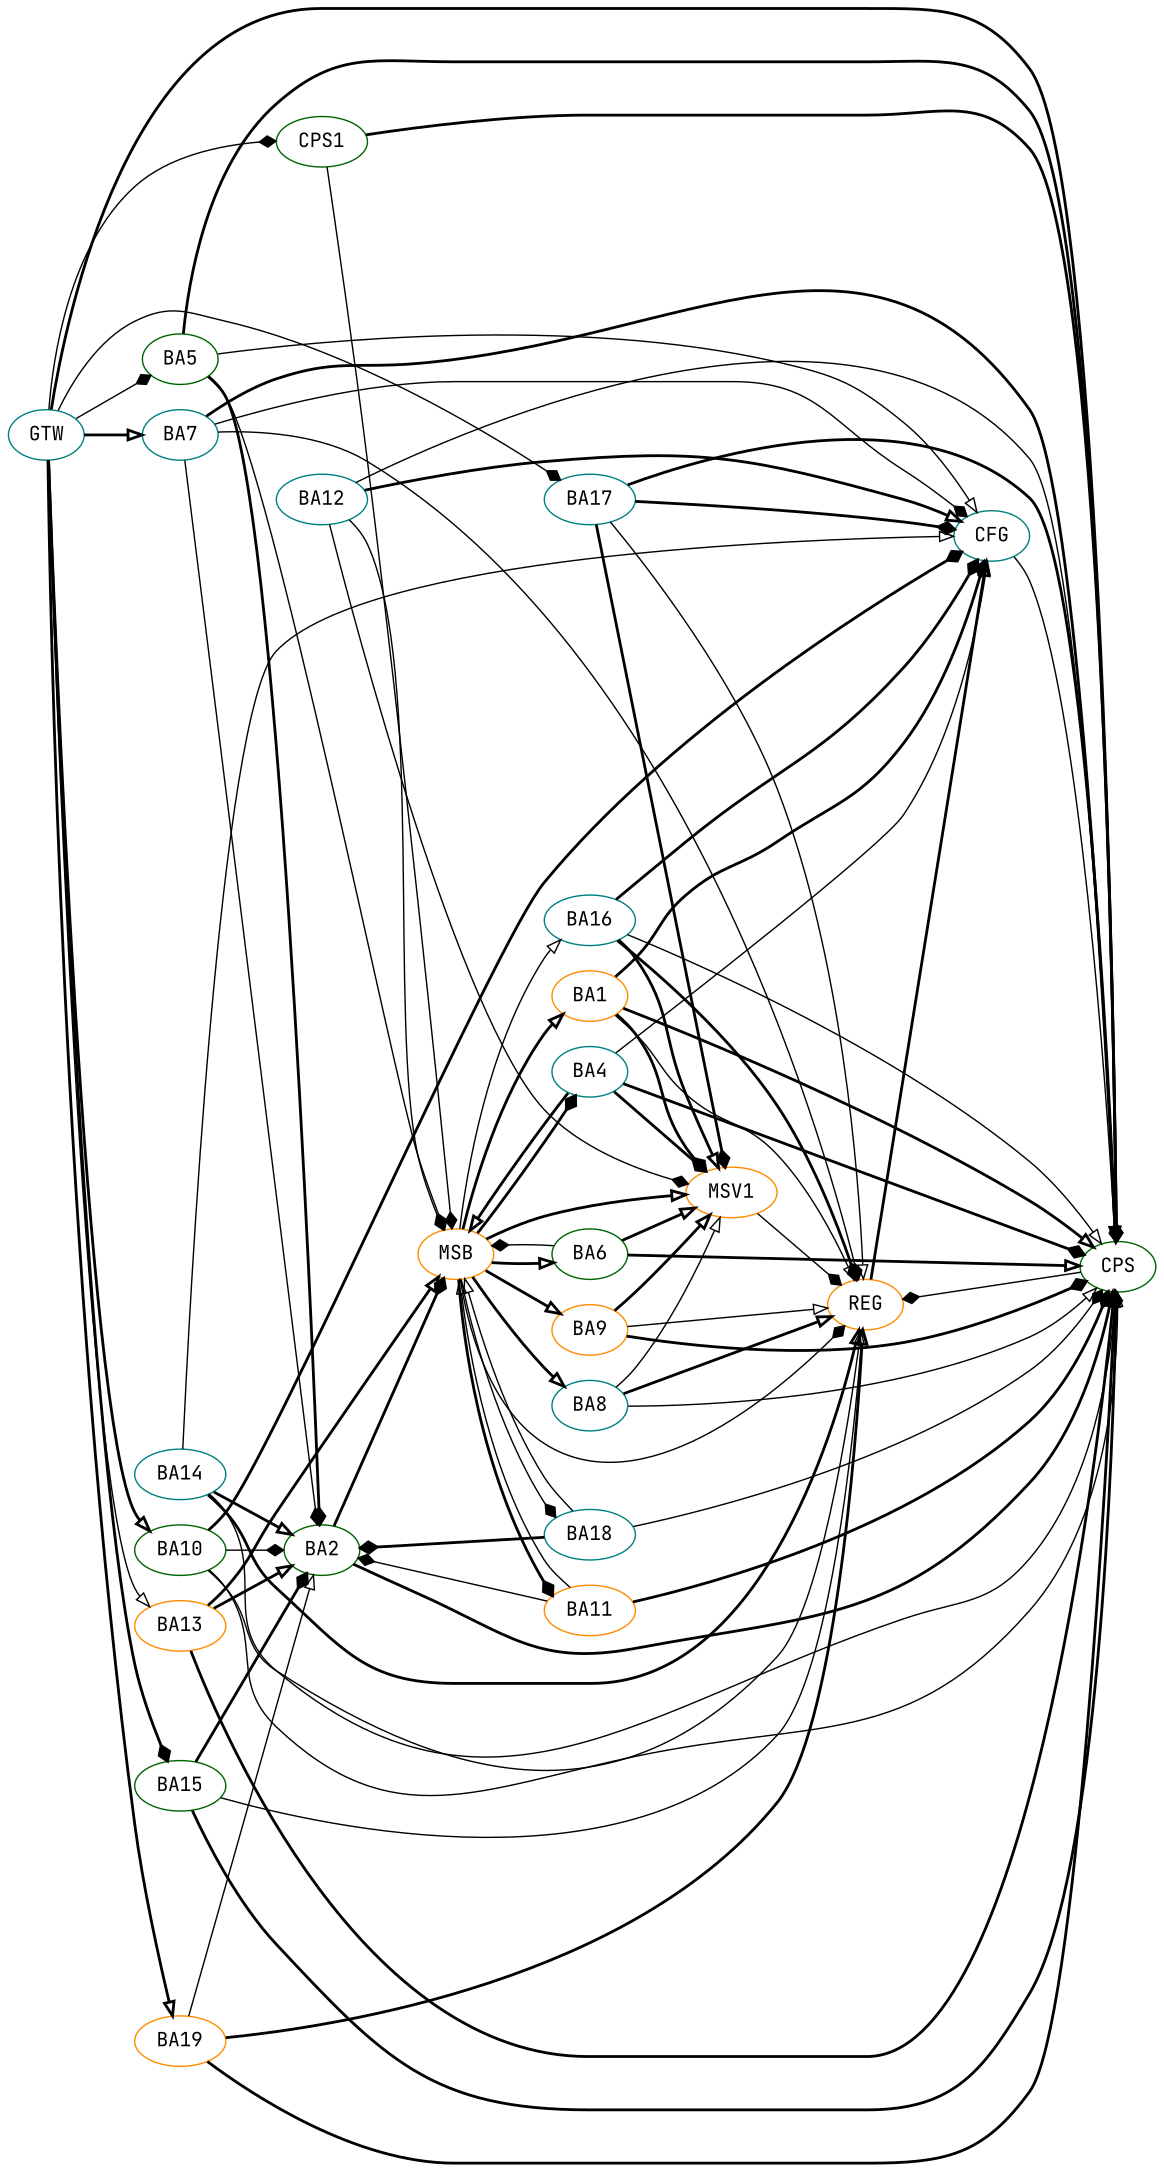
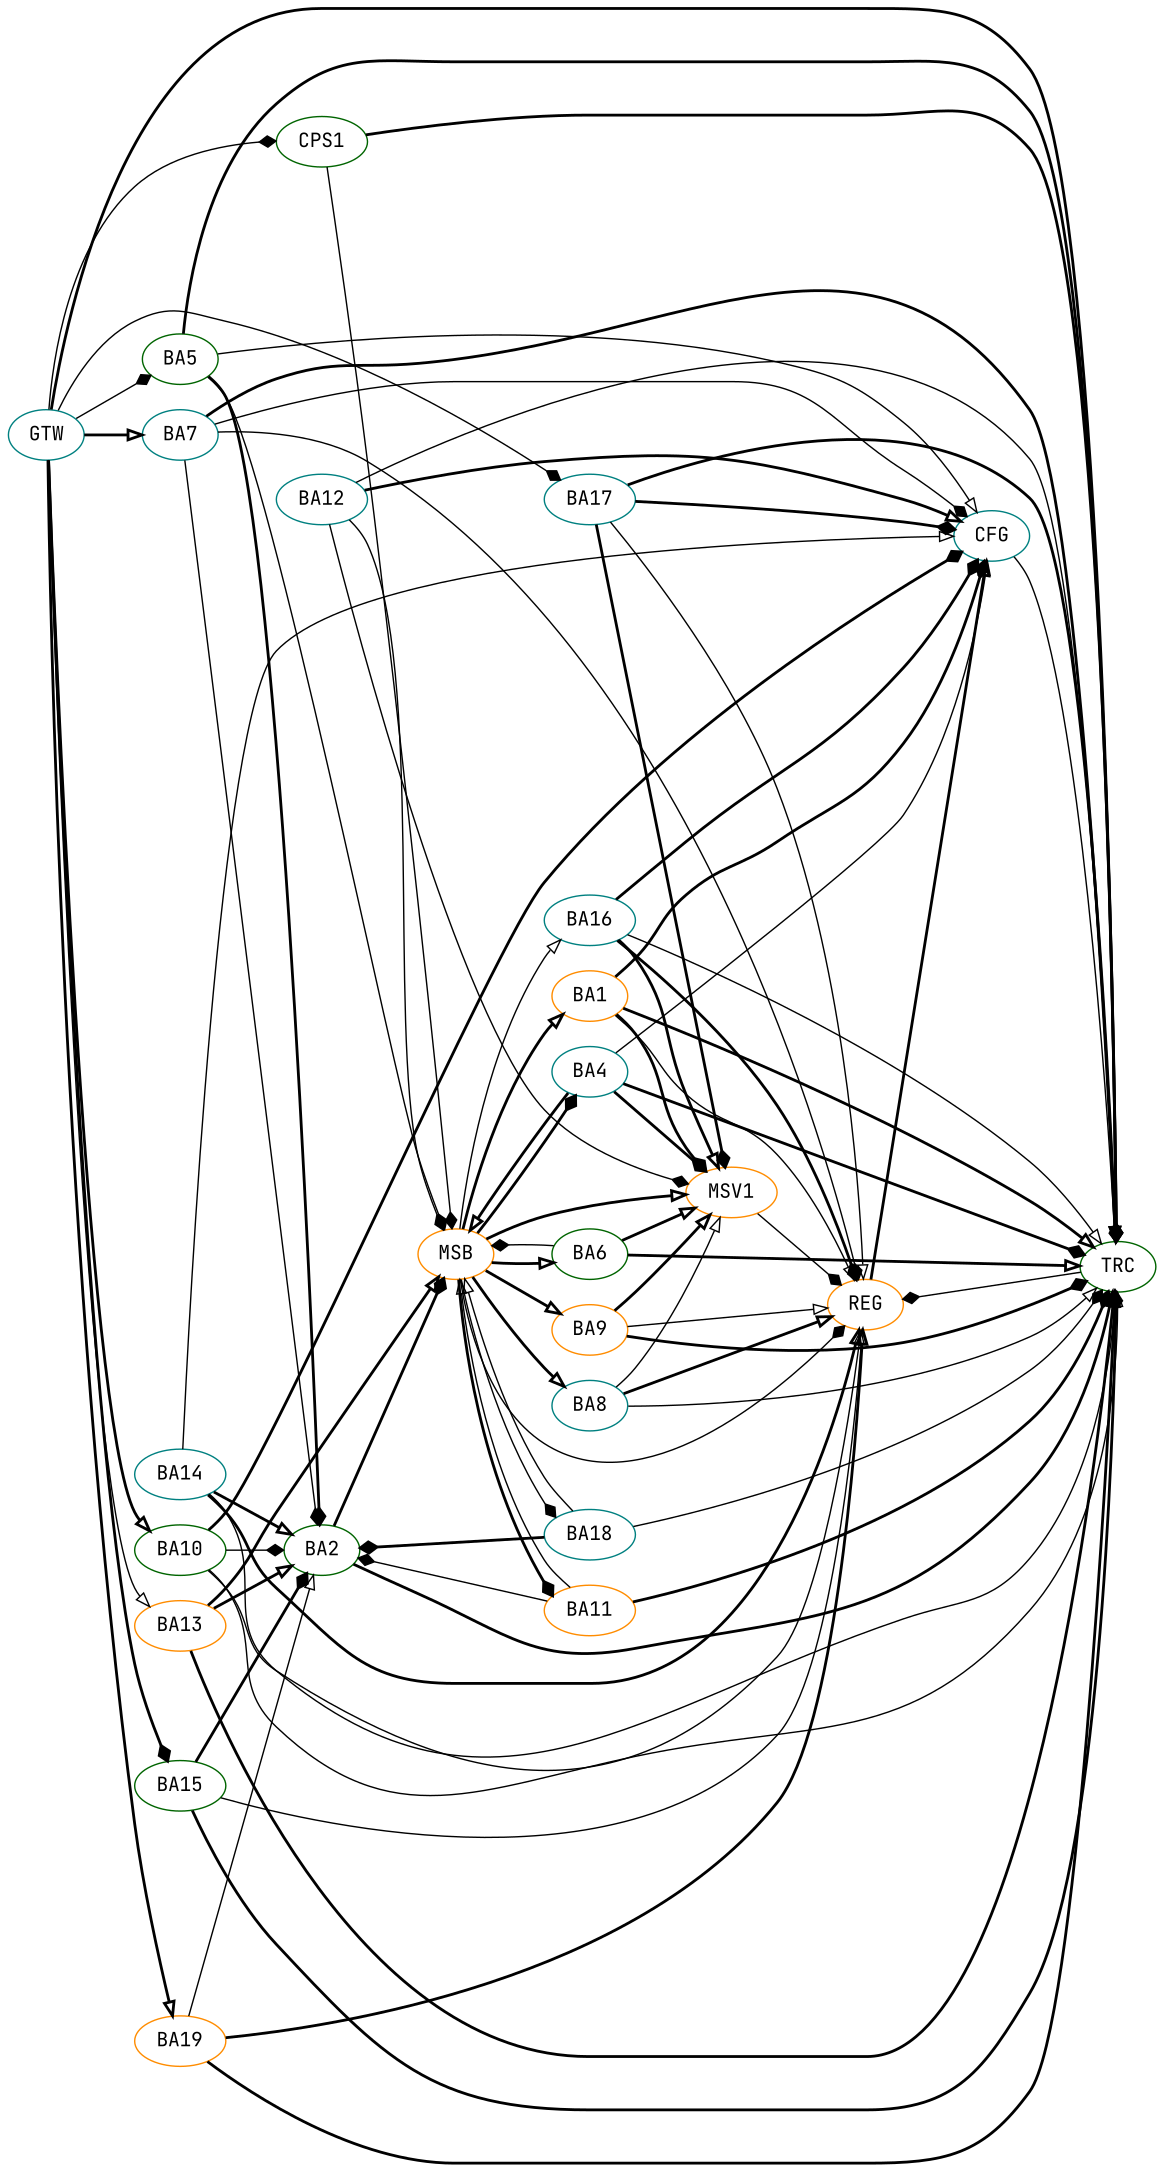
(1118, 1267) -> (1118, 1267)
